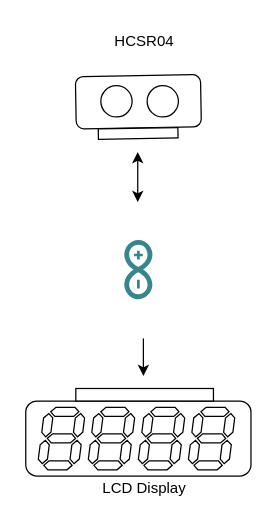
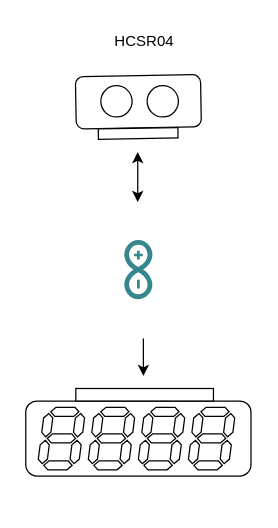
(144, 488) -> none
